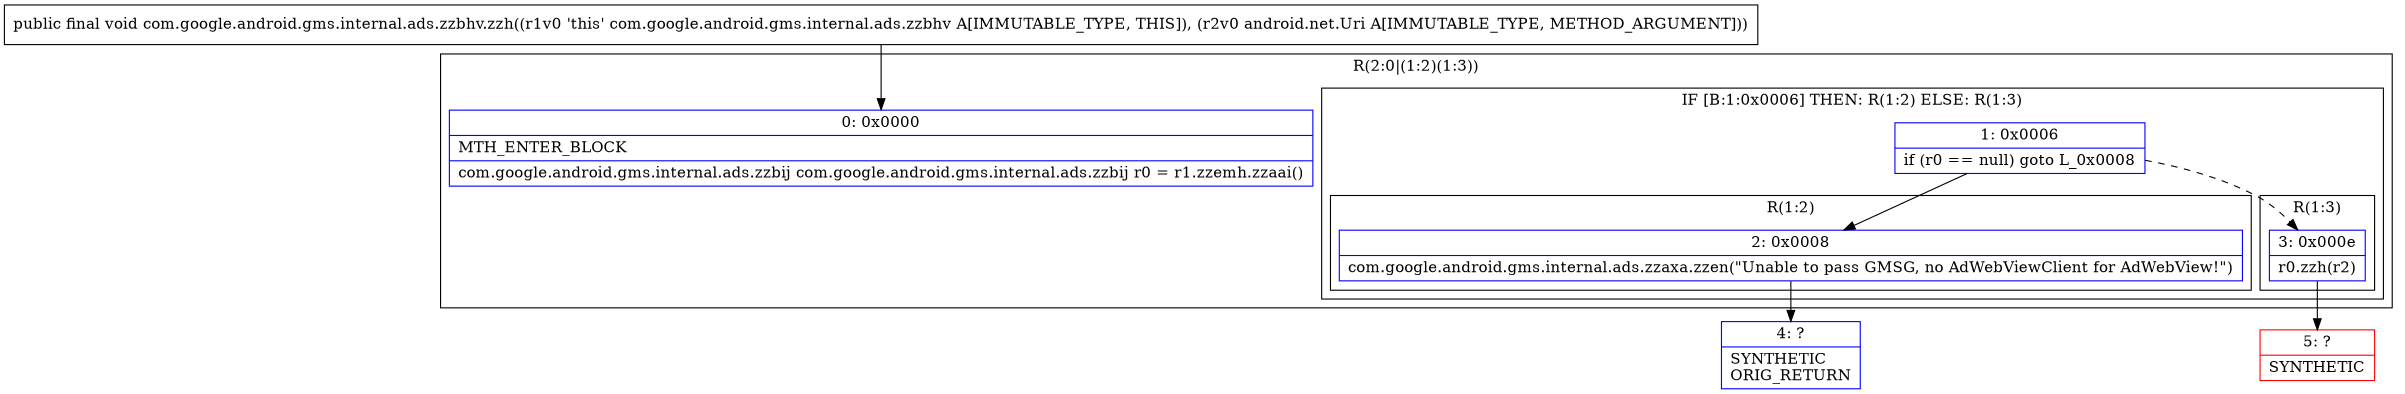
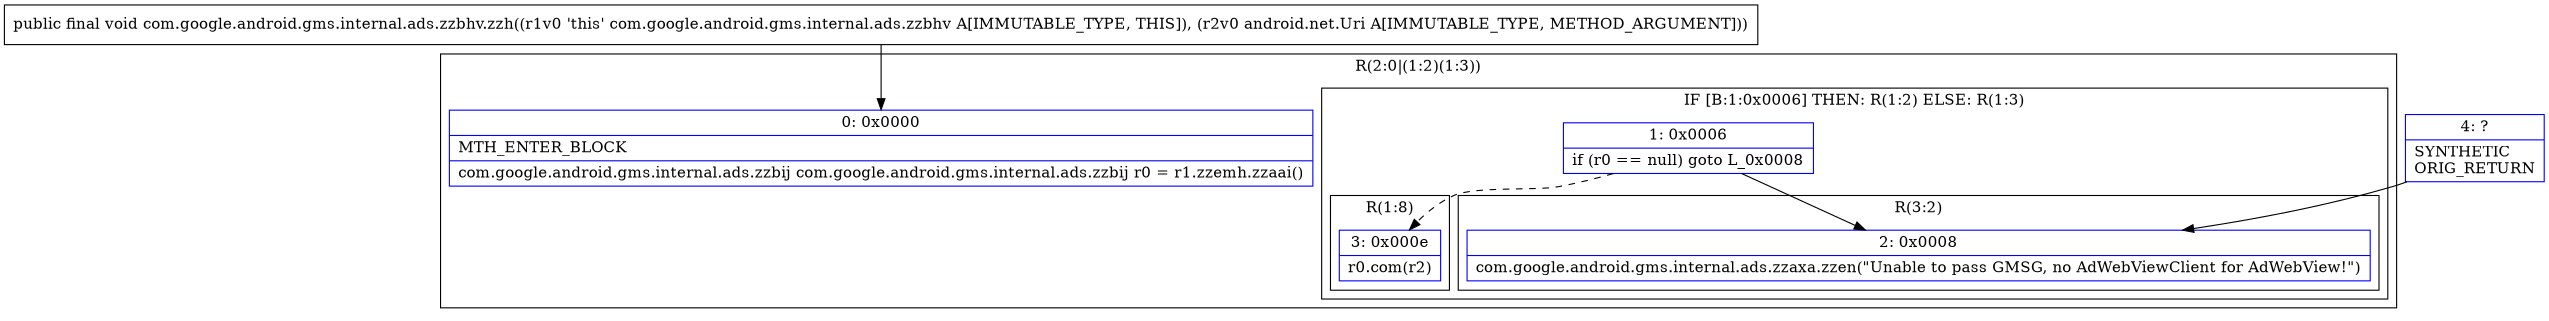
(1791, 208) -> (1919, 208)
(2317, 208) -> (1390, 208)
(2317, 268) -> (1390, 268)
(1791, 296) -> (2301, 209)
(2317, 355) -> none
